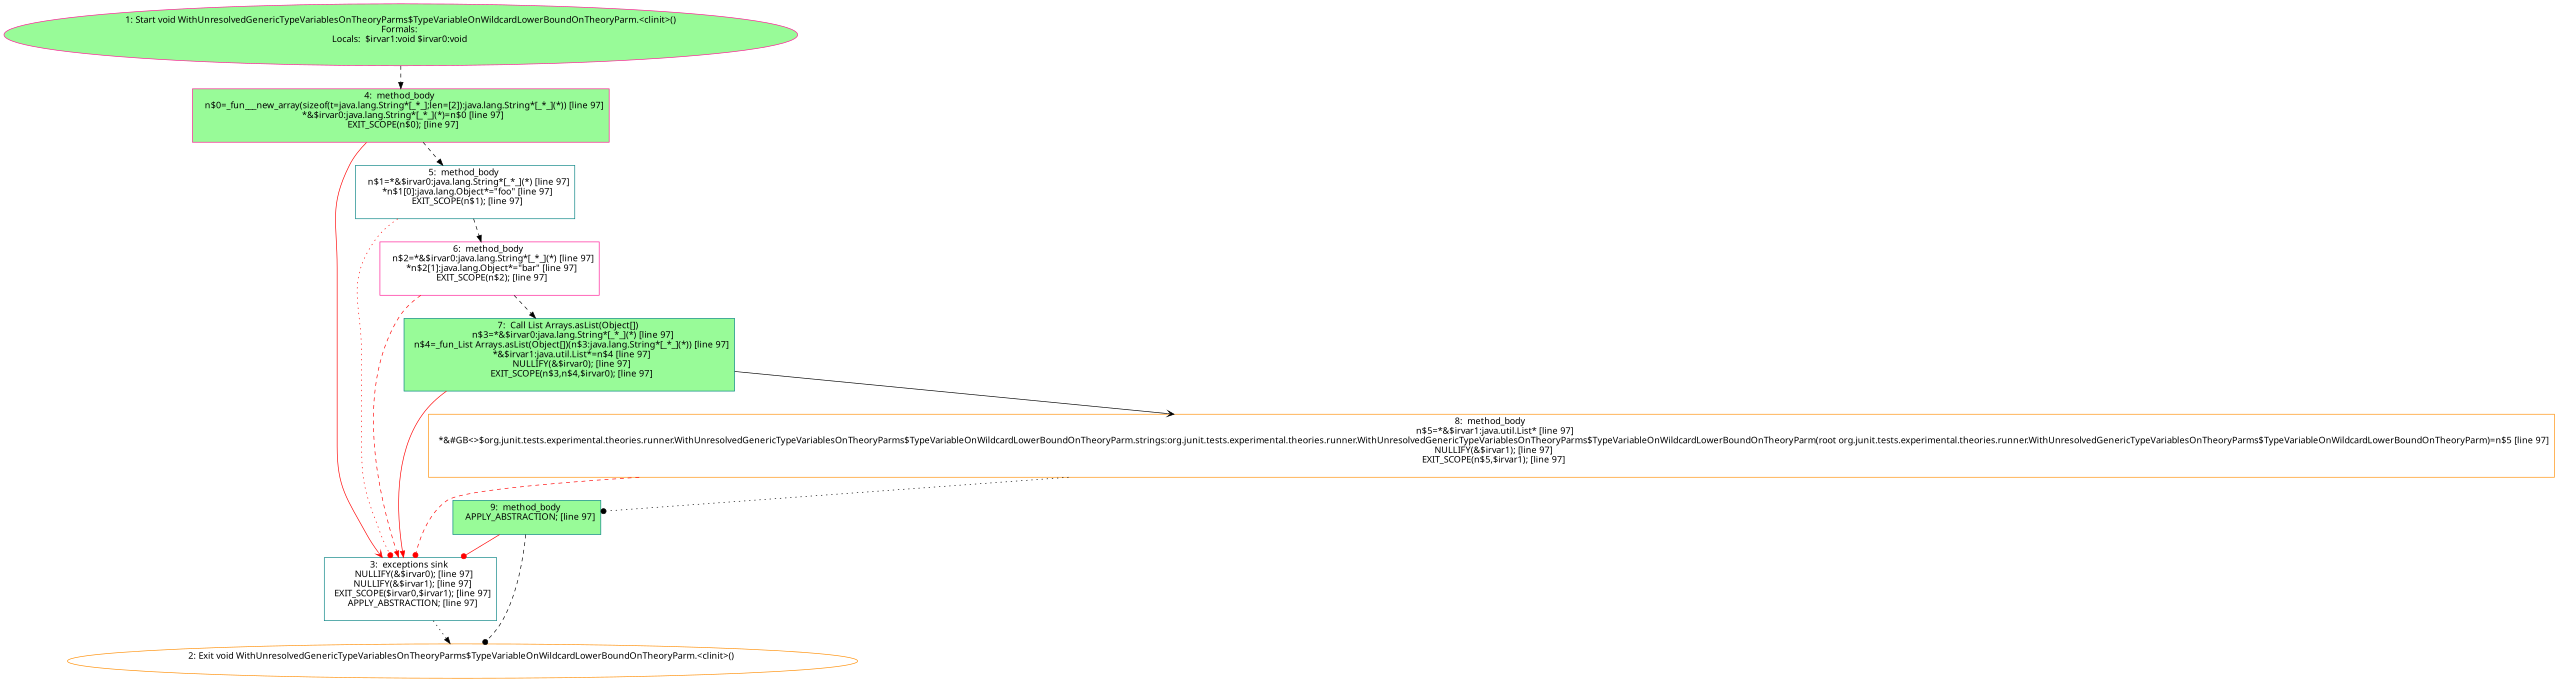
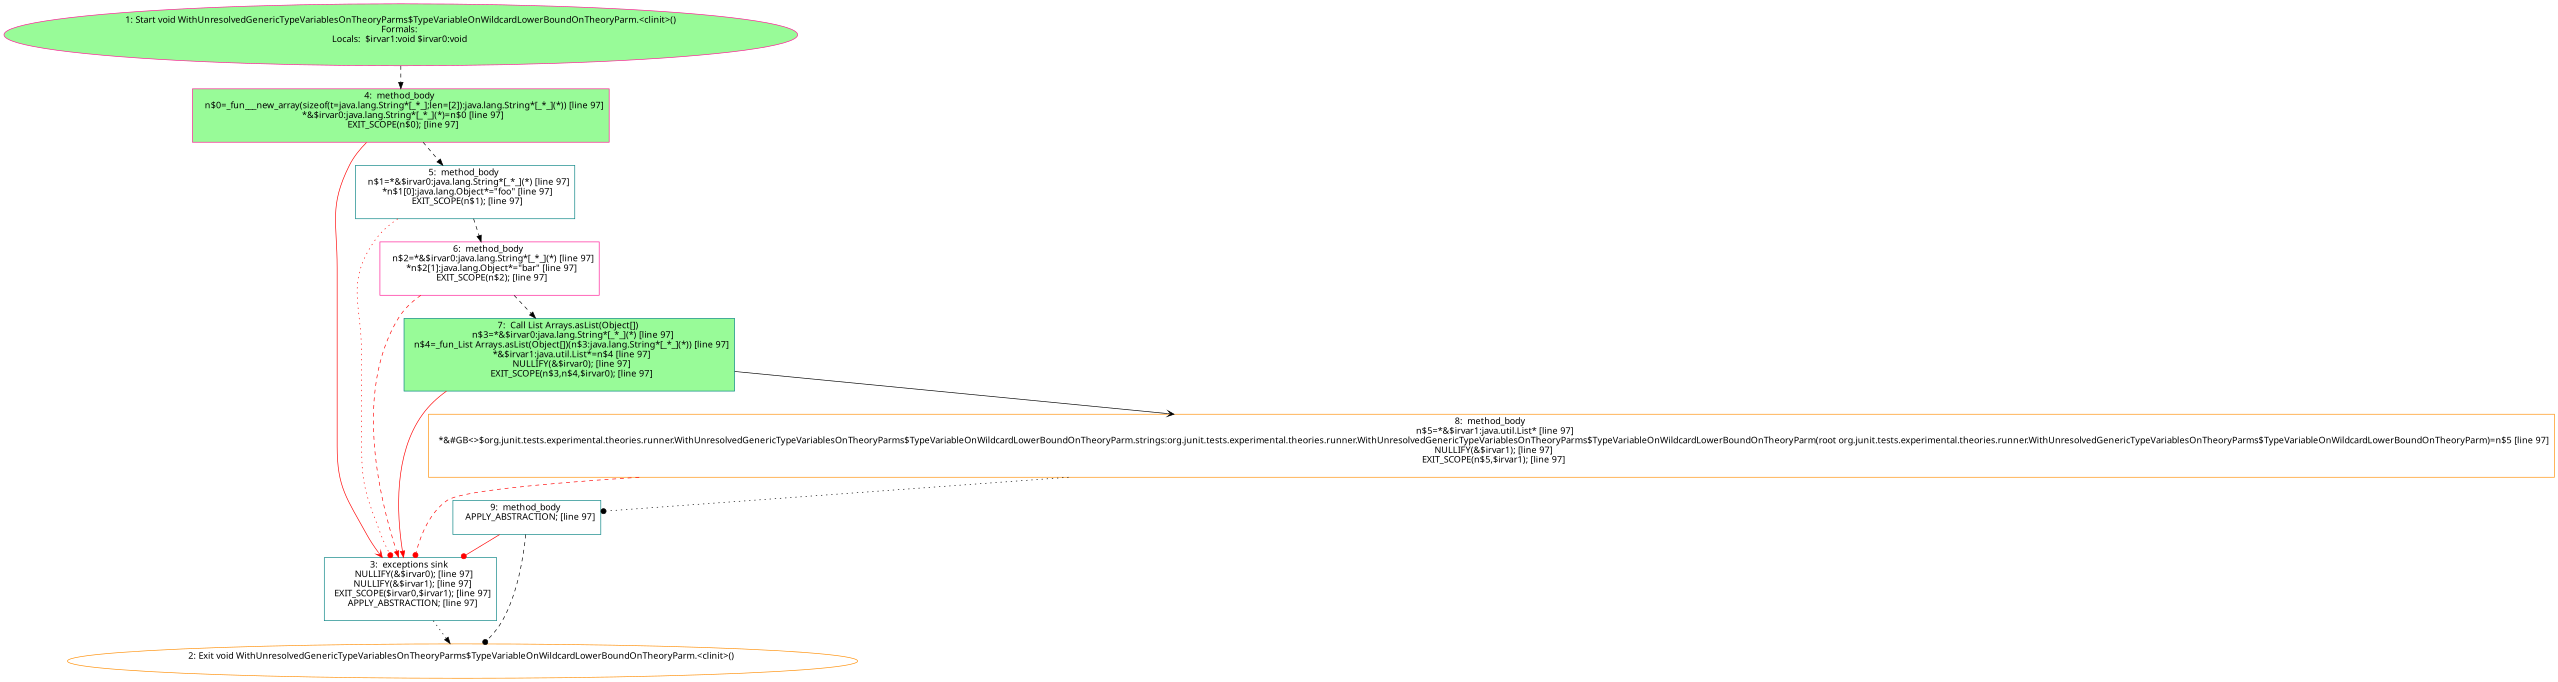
(527, 517) -> (527, 517)
